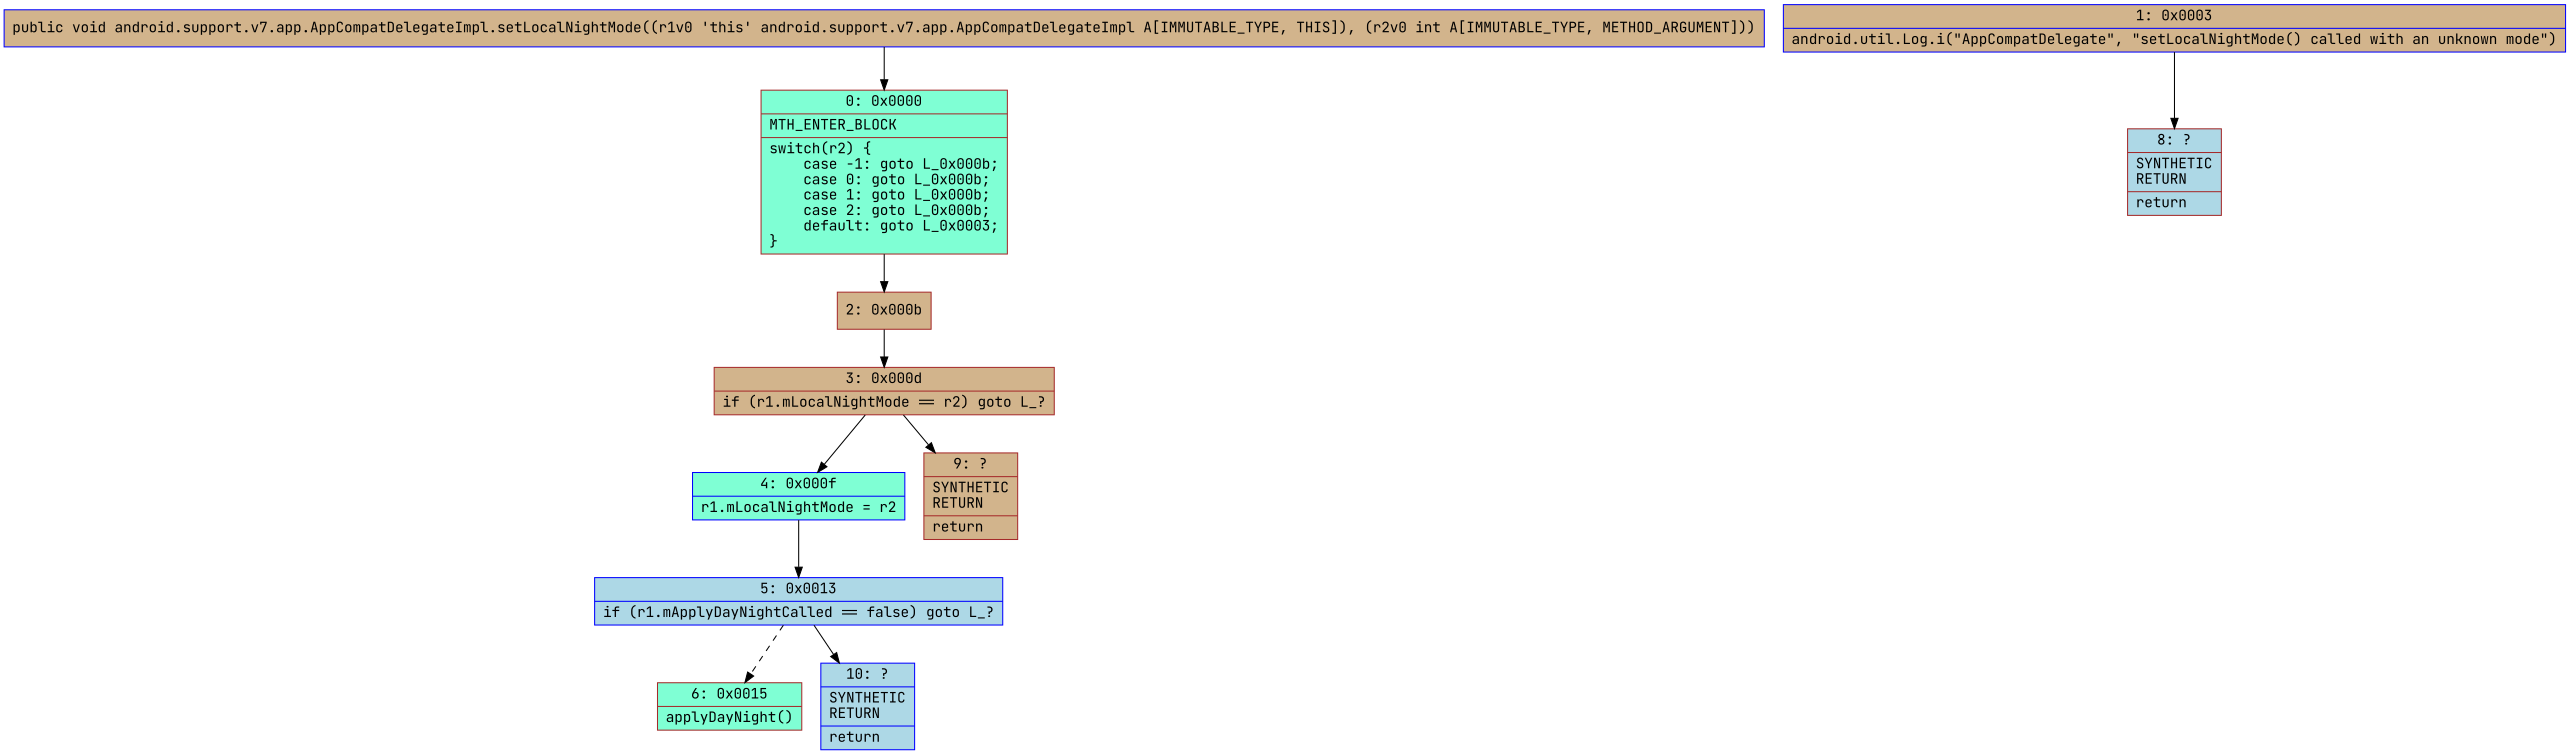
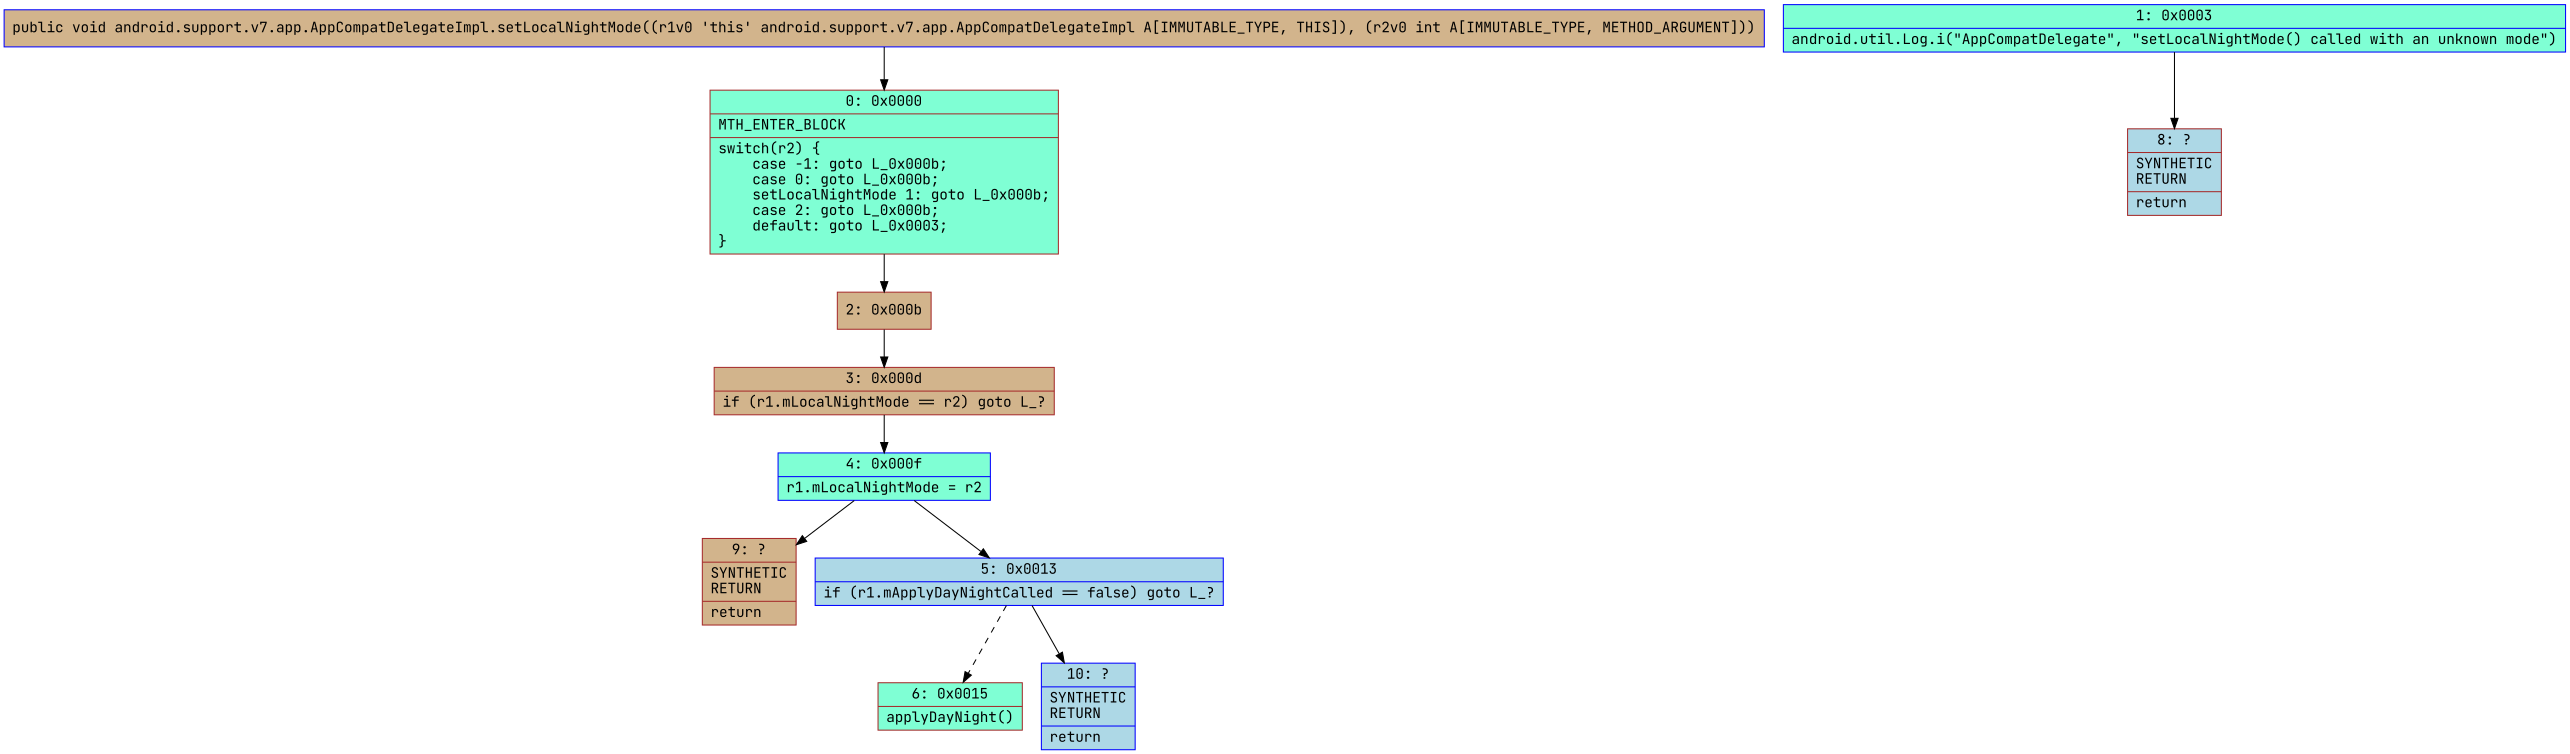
(2174, 28) -> (2174, 28)
(880, 195) -> (884, 195)
(916, 430) -> (829, 519)
